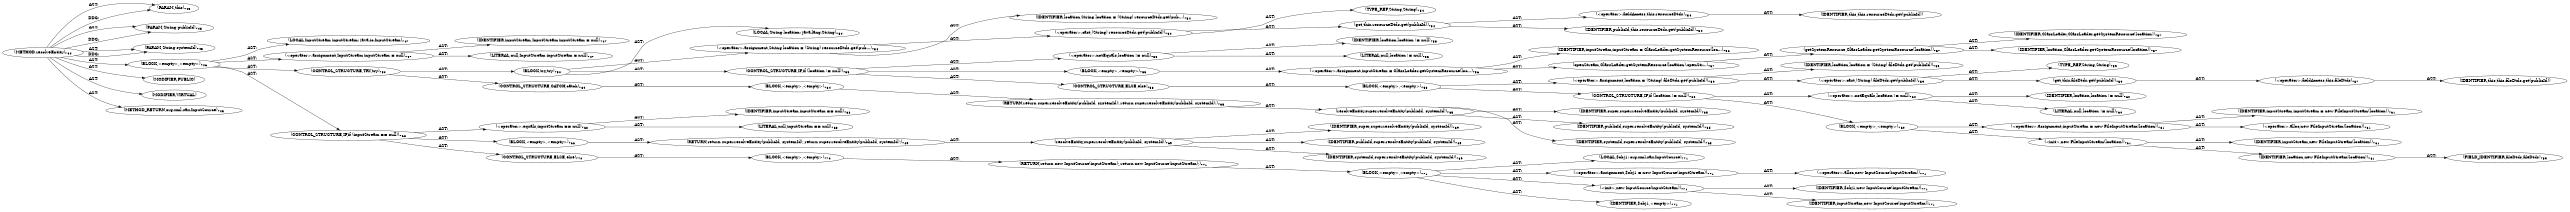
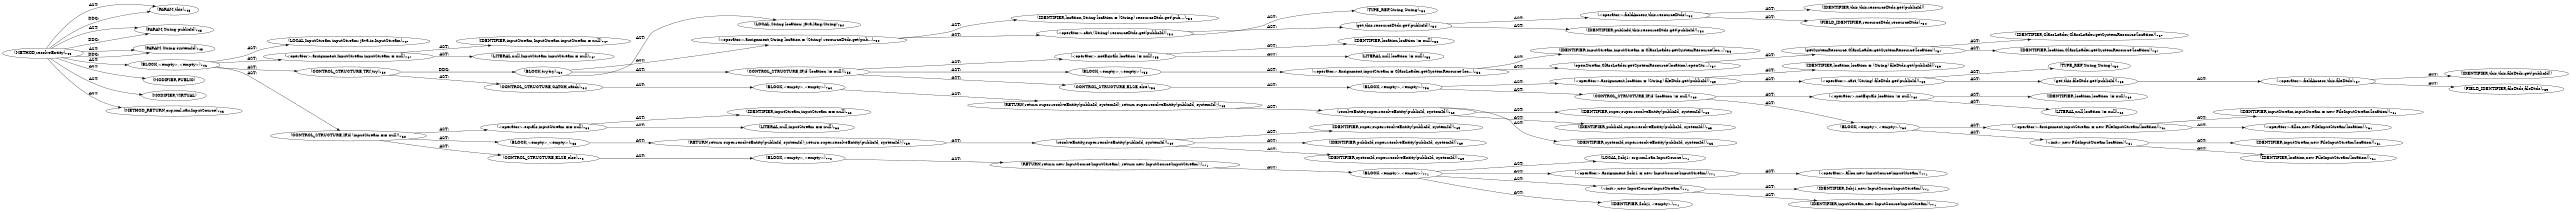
none -> (1873, 23)
(68, 52) -> (68, 53)
(444, 69) -> (445, 70)
(2420, 158) -> (2411, 85)
